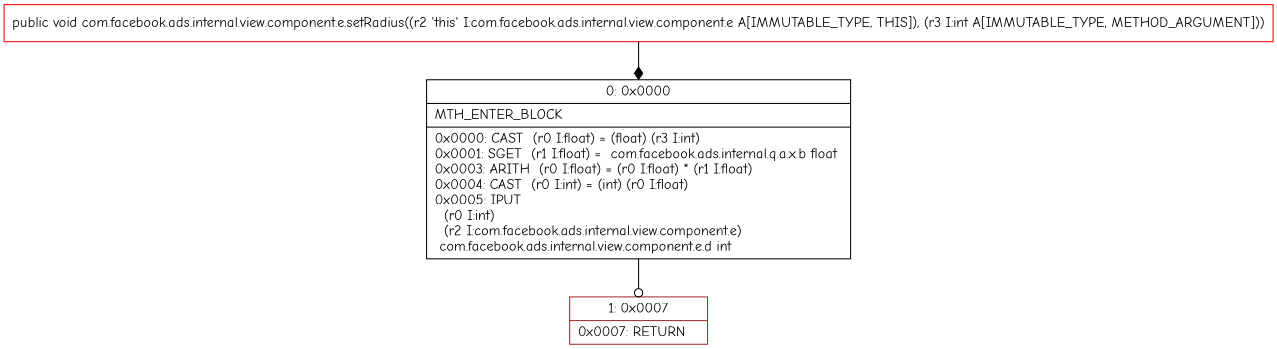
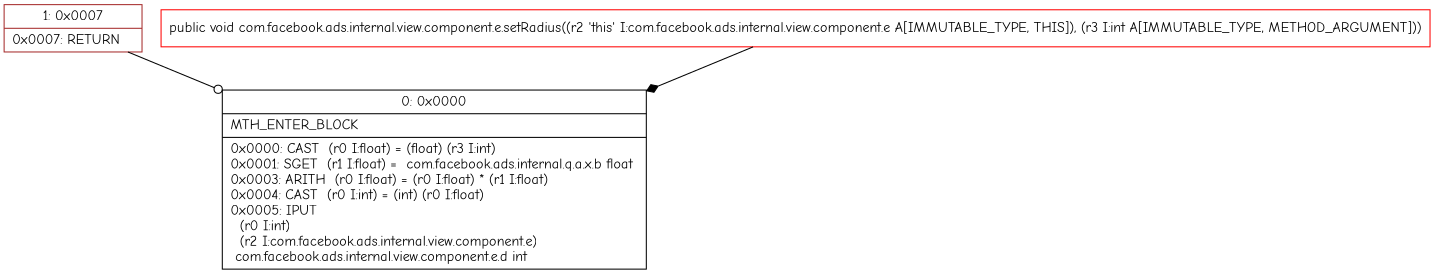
(639, 274) -> (171, 70)
